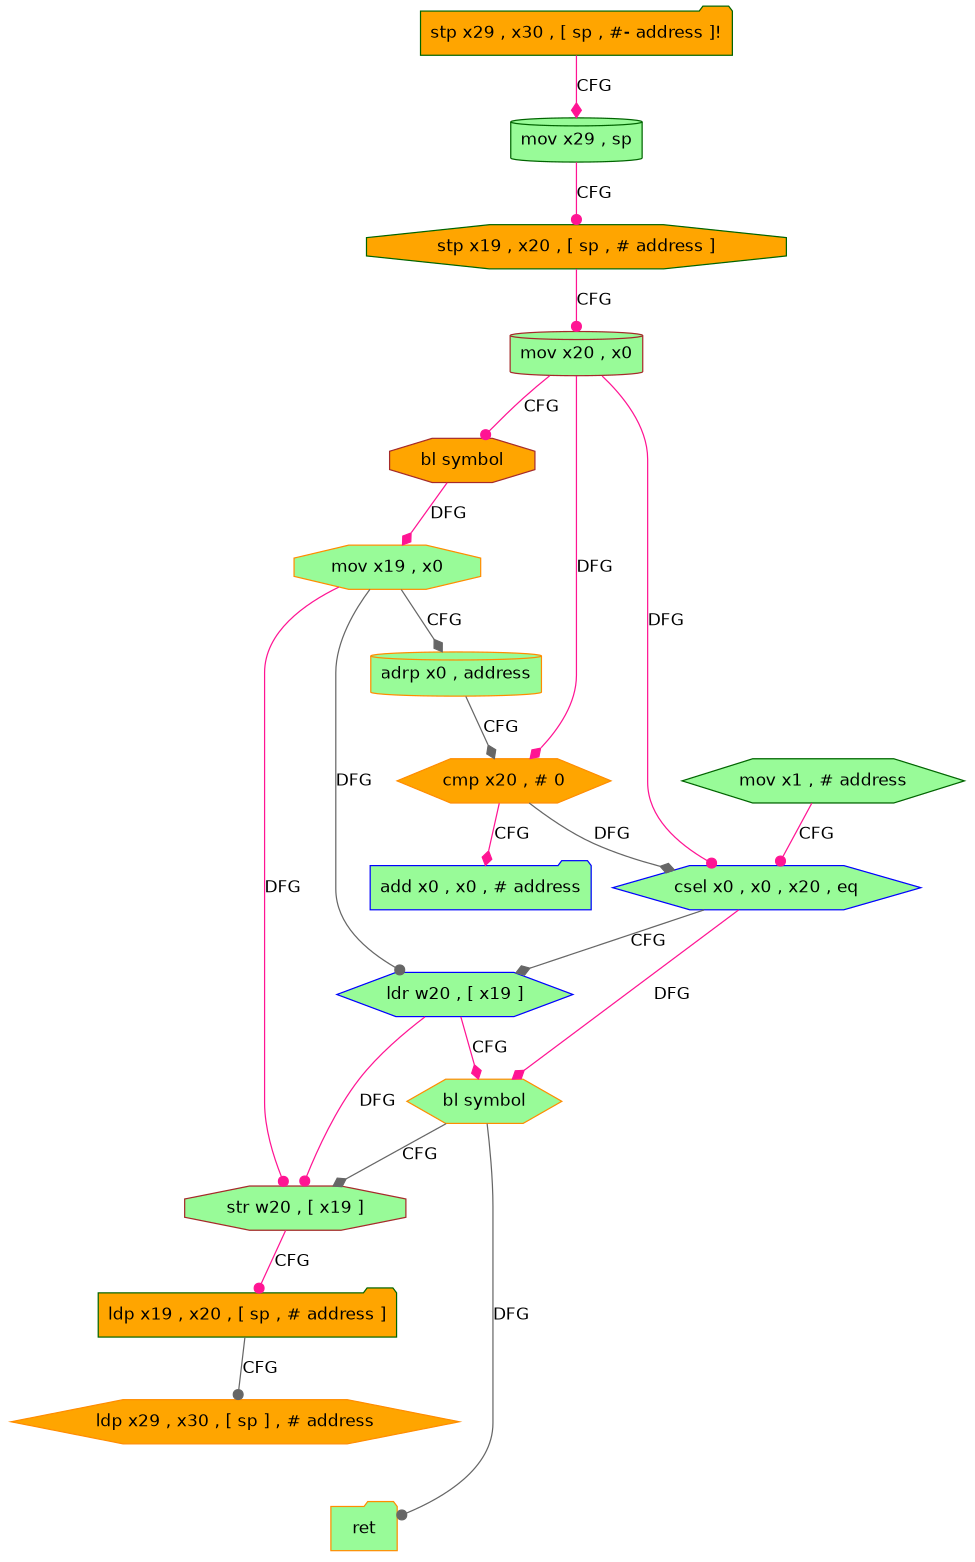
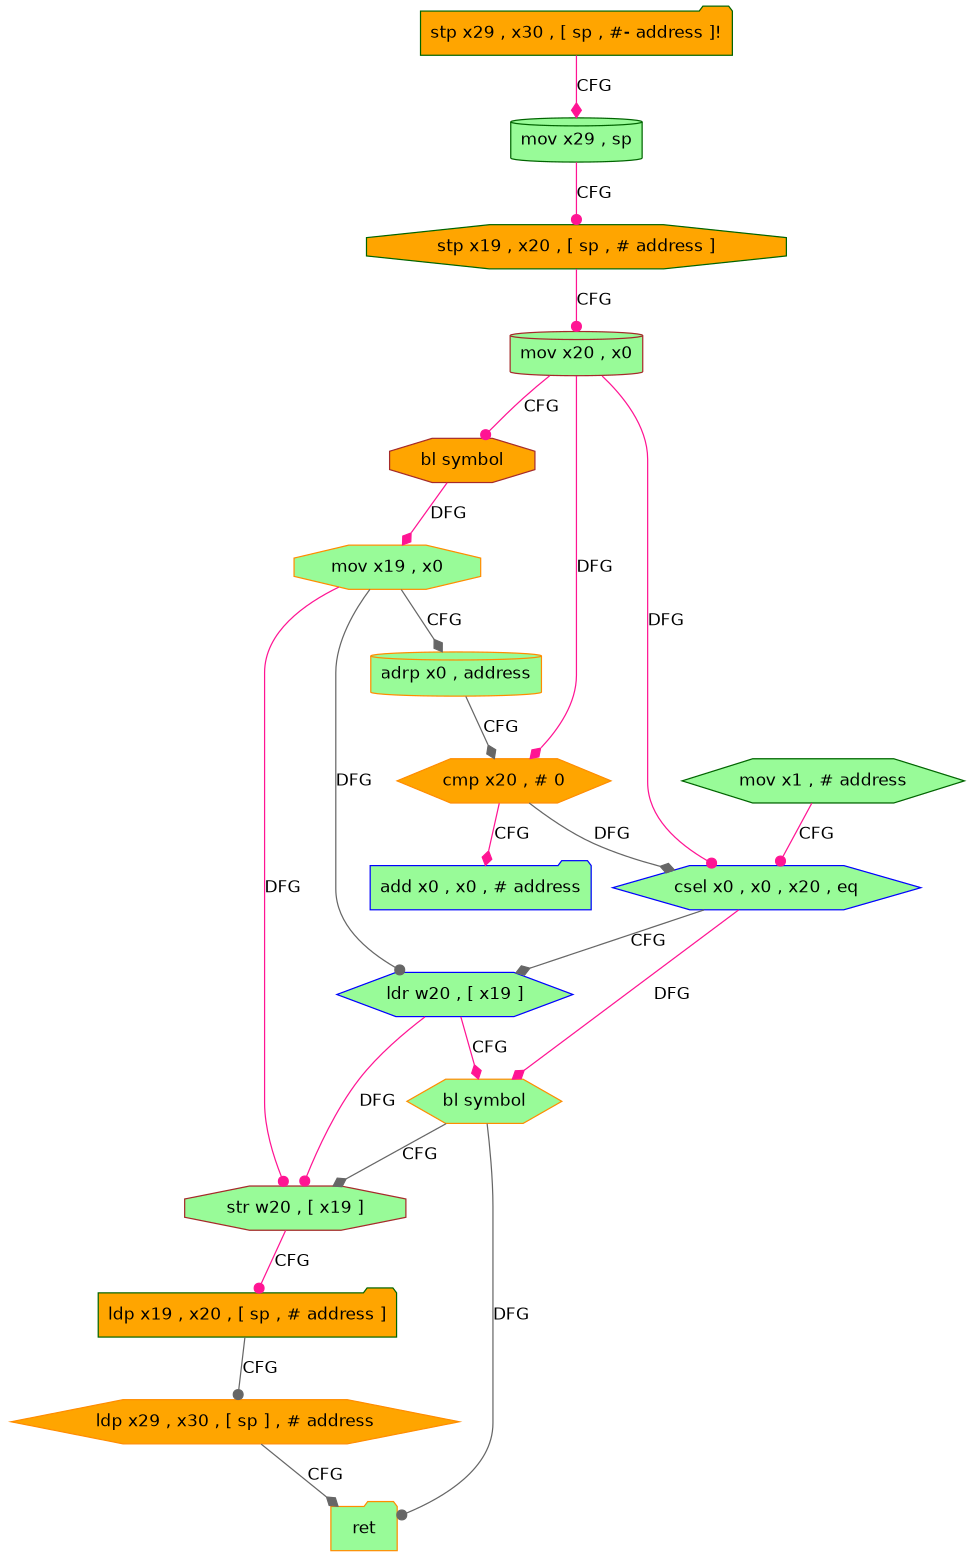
none -> (294, 1470)
